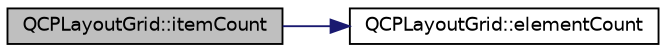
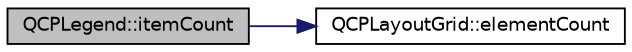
(145, 26) -> (128, 26)
